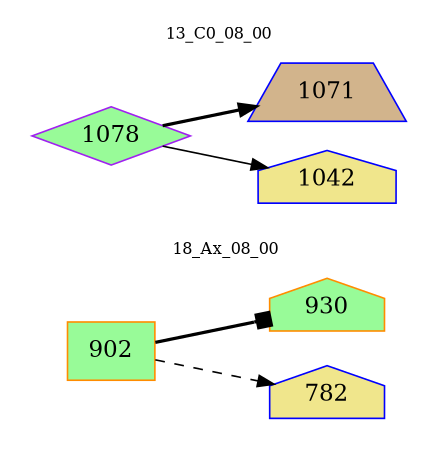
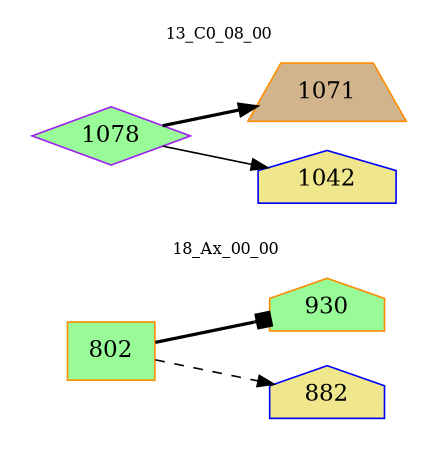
(327, 92) -> (327, 92)
(226, 250) -> (226, 250)
(111, 351) -> (111, 351)
(327, 395) -> (327, 395)
